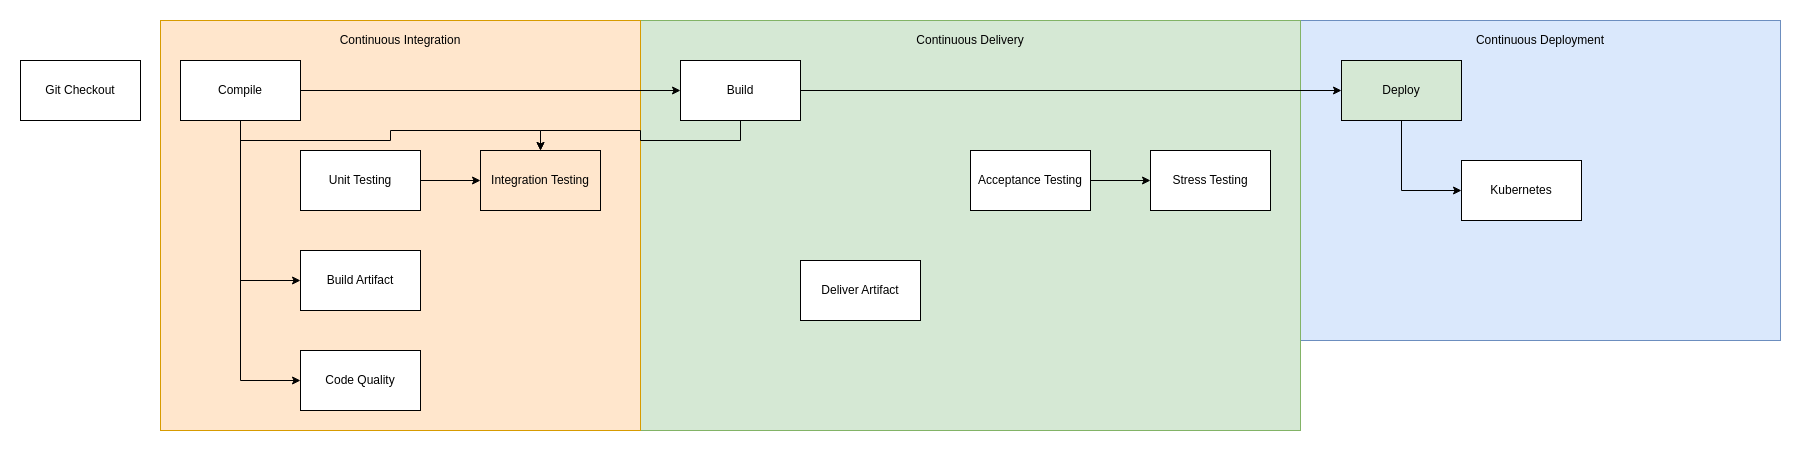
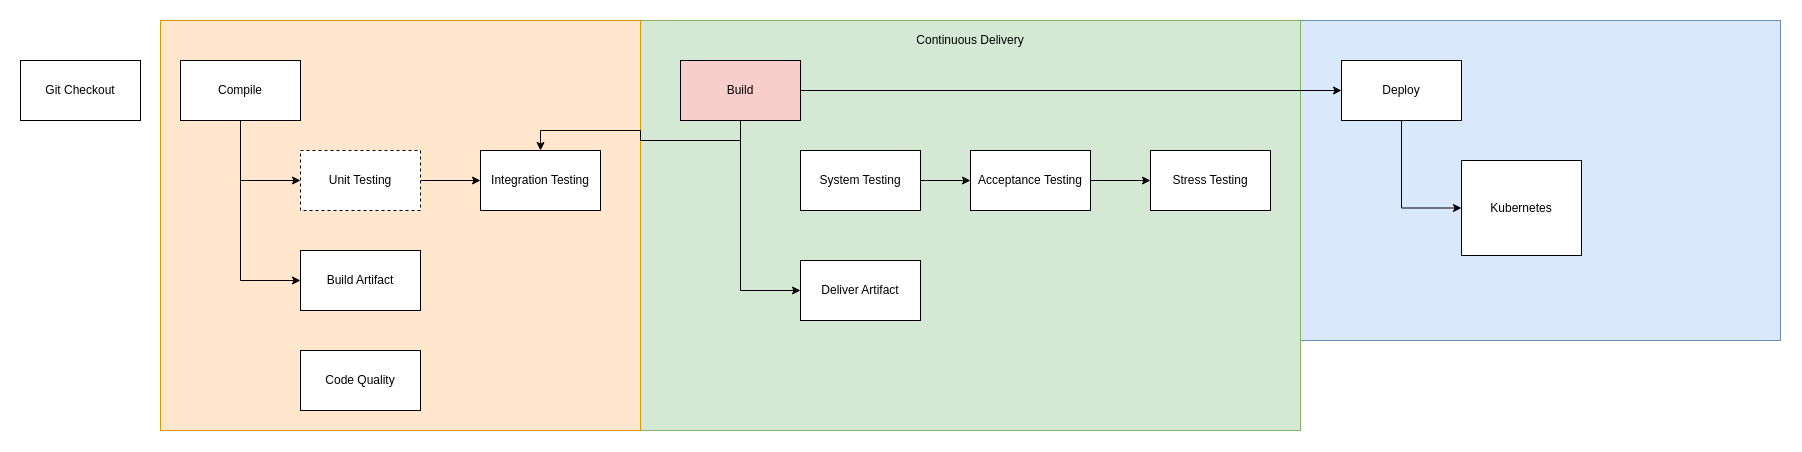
(401, 41) -> none
(1541, 41) -> none
(487, 91) -> none
(741, 91) -> (741, 91)
(1402, 91) -> (1402, 91)
(391, 137) -> (268, 181)
(361, 181) -> (361, 181)
(541, 181) -> (541, 181)
none -> (861, 181)
none -> (942, 181)
(1522, 191) -> (1522, 208)
none -> (741, 243)
(241, 358) -> none
